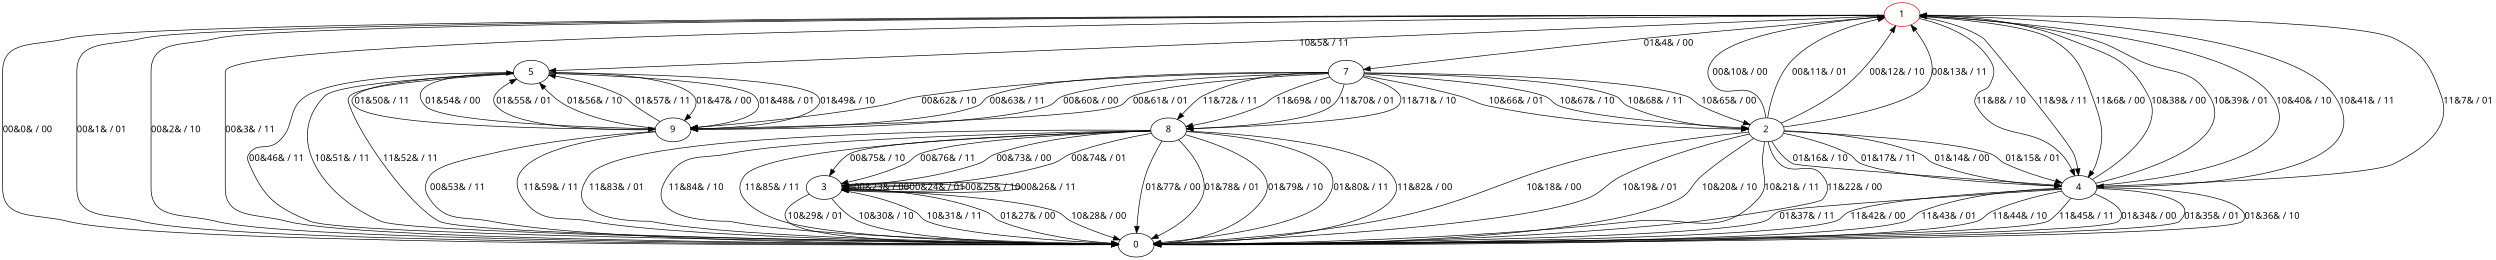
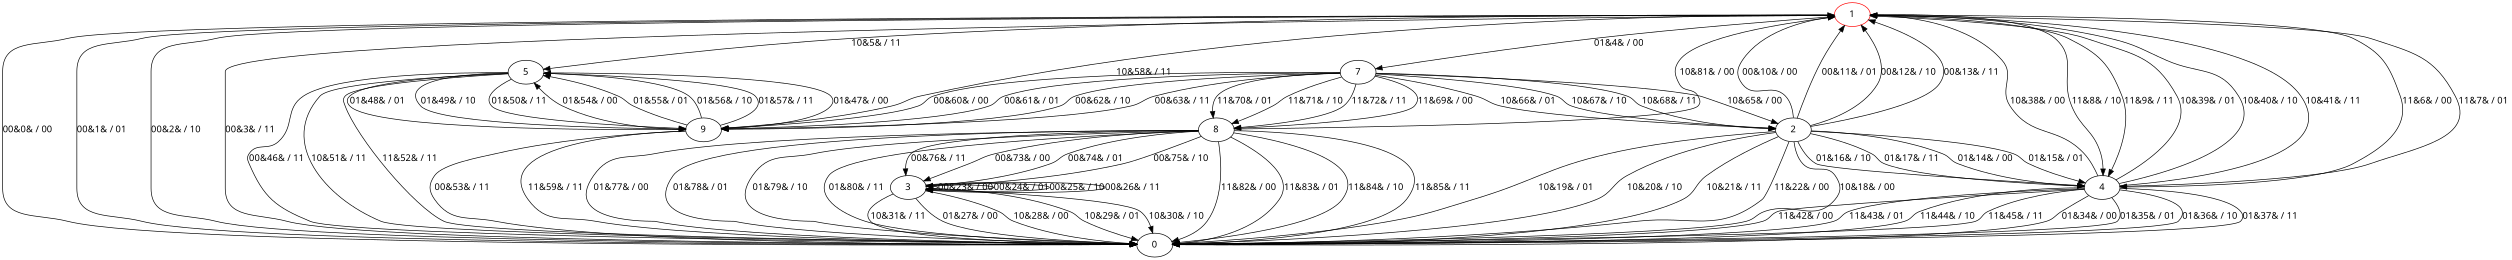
none -> (1271, 42)
none -> (1575, 120)
